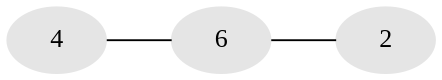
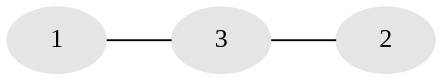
(57, 40) -> (57, 40)
(221, 40) -> (221, 40)
